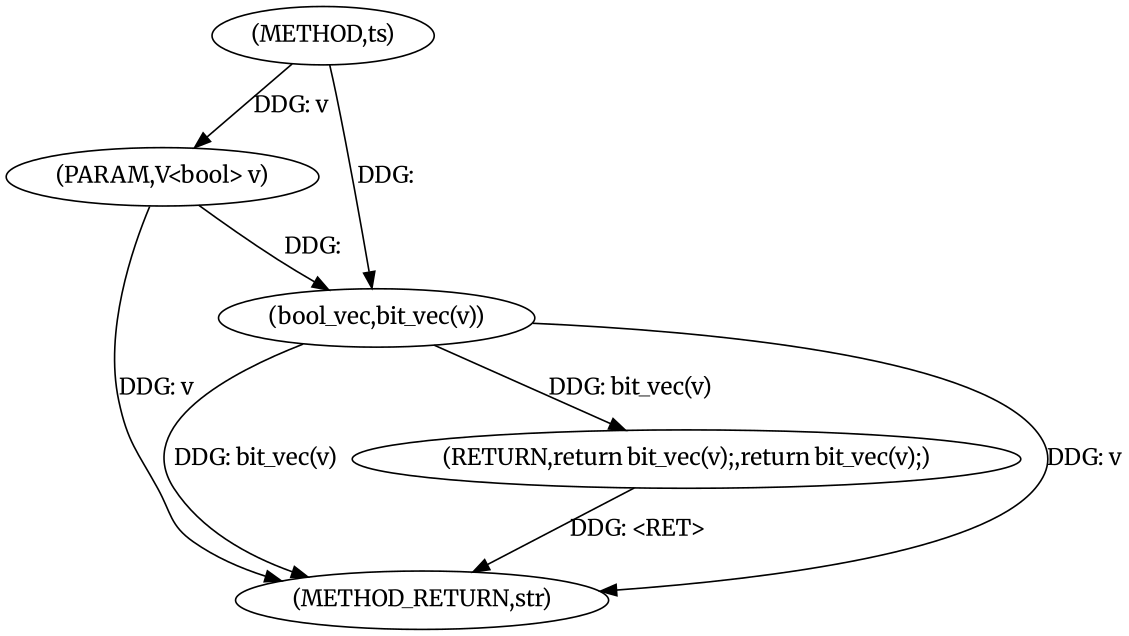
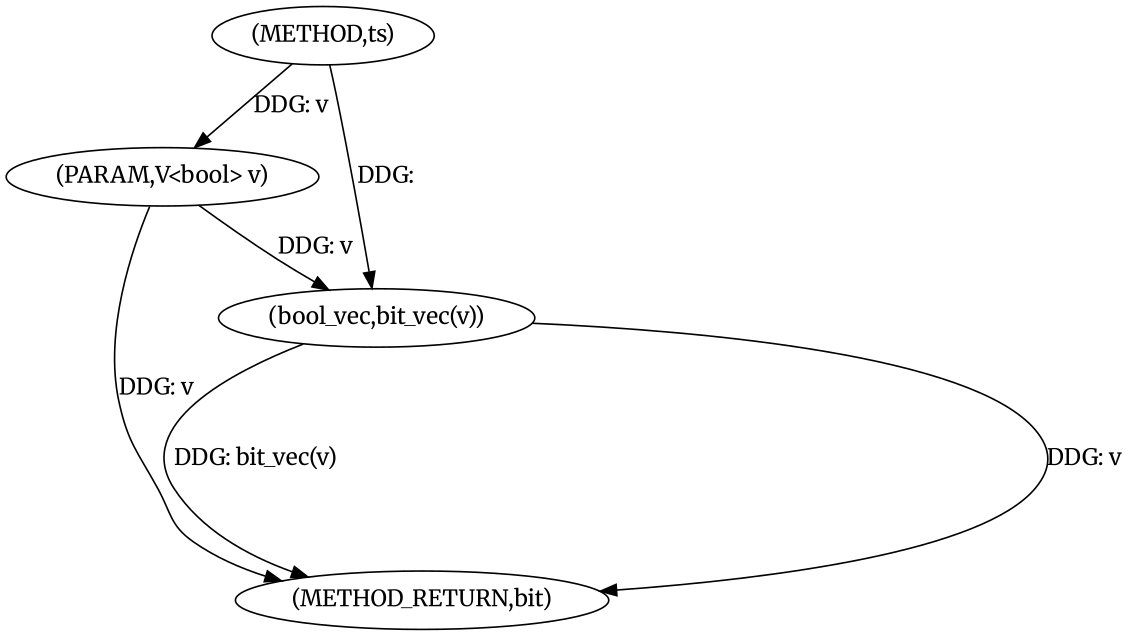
(316, 247) -> (316, 247)
(687, 459) -> none
(422, 600) -> (422, 600)
